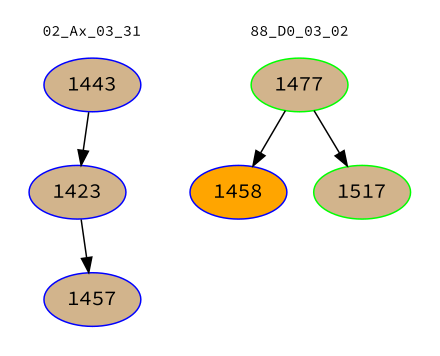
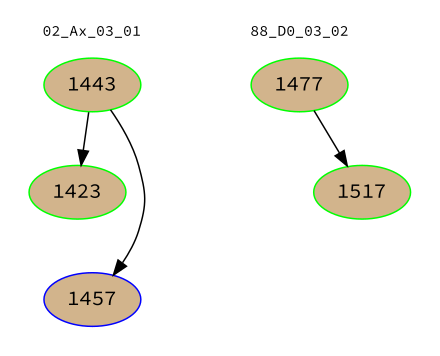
(92, 32) -> (92, 32)
(92, 85) -> (92, 85)
(77, 192) -> (77, 192)
(238, 192) -> none
(84, 239) -> (143, 185)
